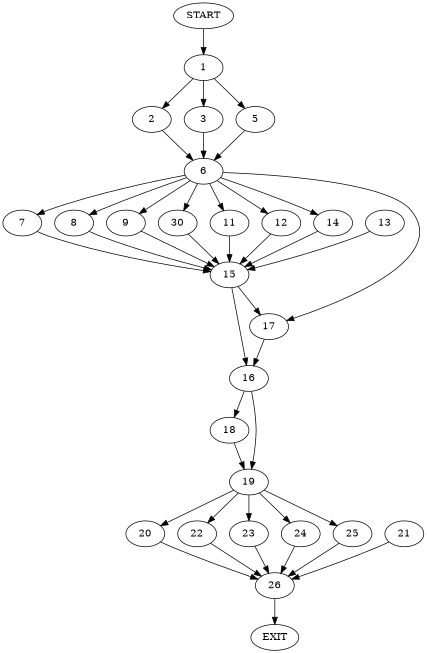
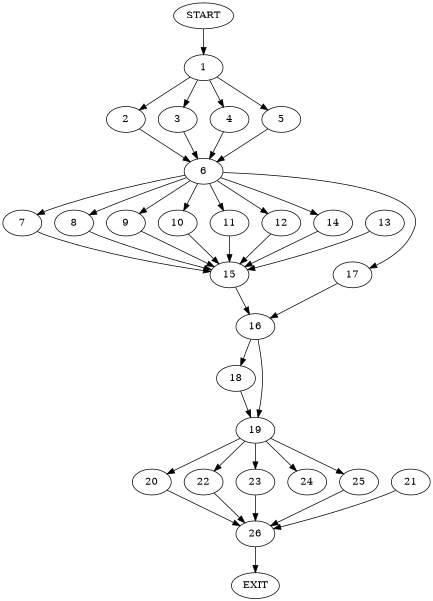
none -> (230, 119)
(178, 223) -> (178, 223)
(247, 298) -> none
(289, 557) -> none
